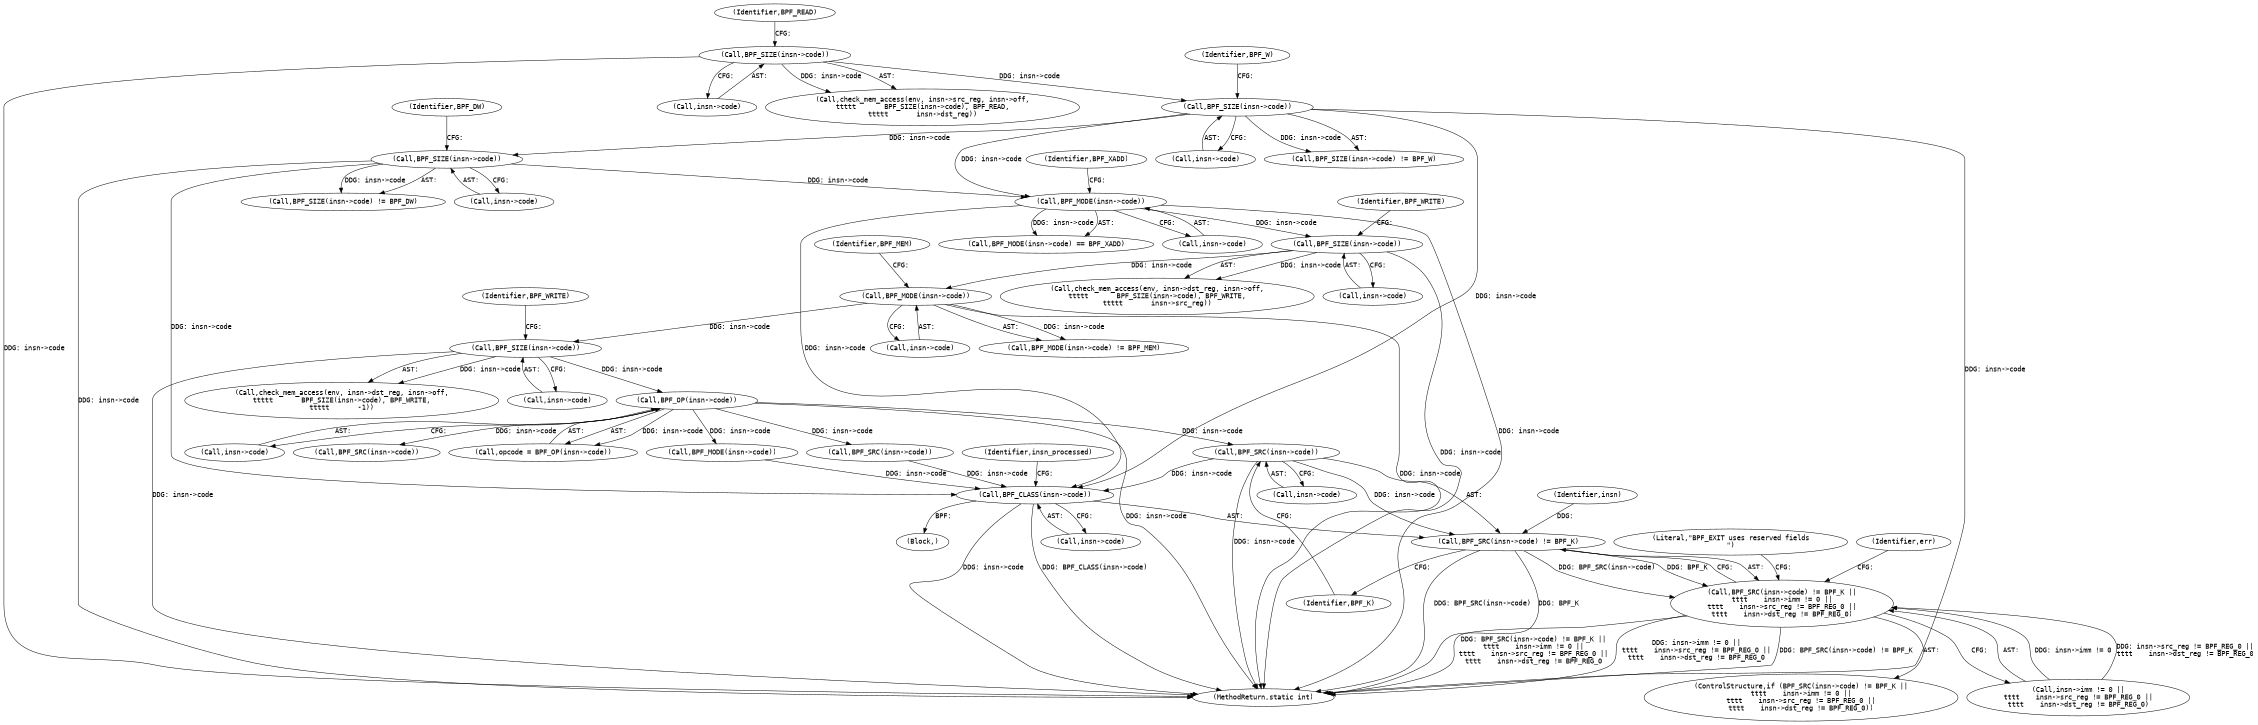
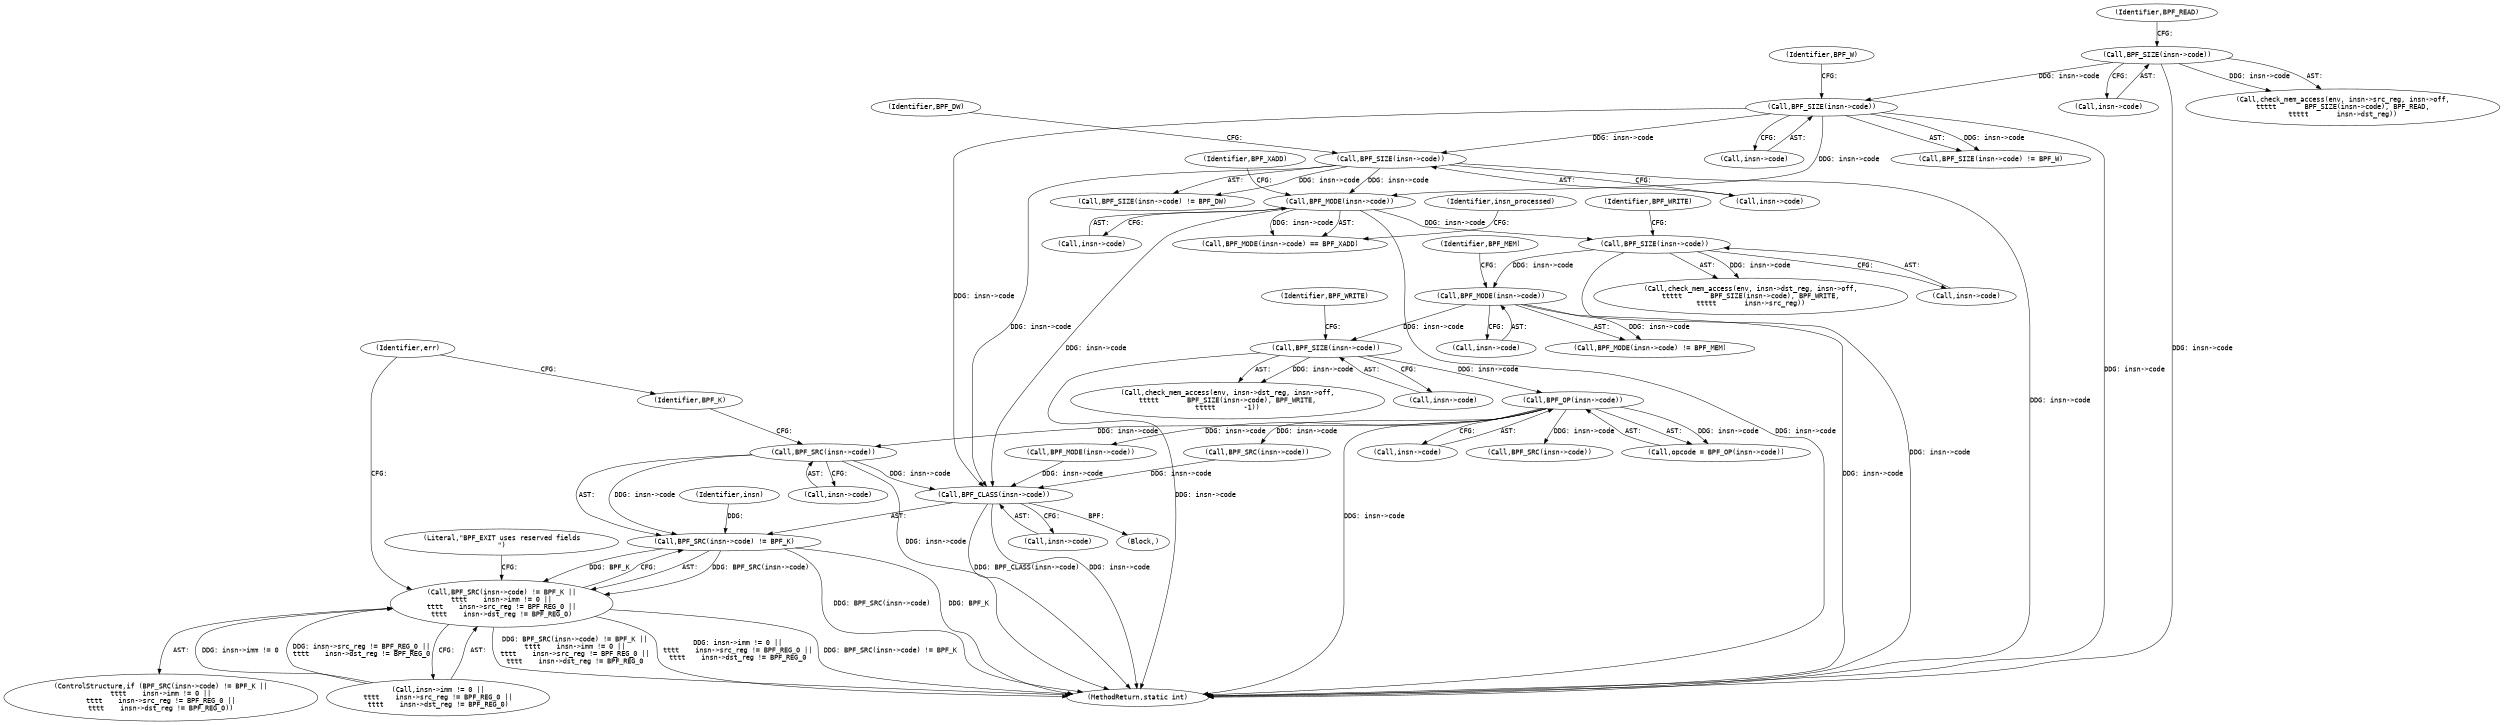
(1037, 471) -> (1438, 233)
(1409, 566) -> (545, 374)
